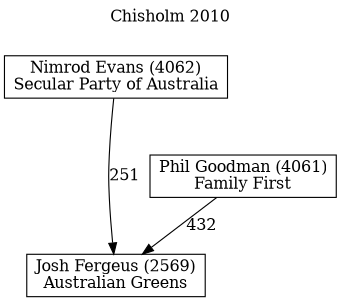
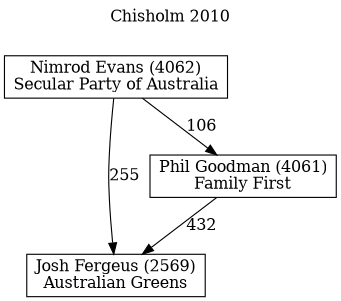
none -> (175, 123)
(125, 176) -> (125, 176)
